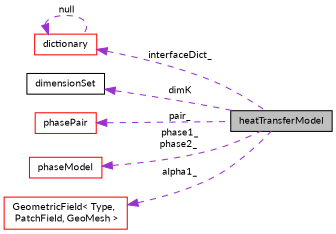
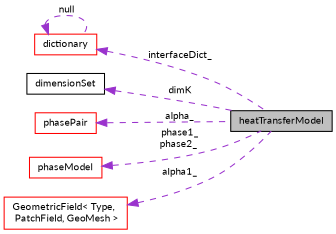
(179, 116) -> (179, 116)
